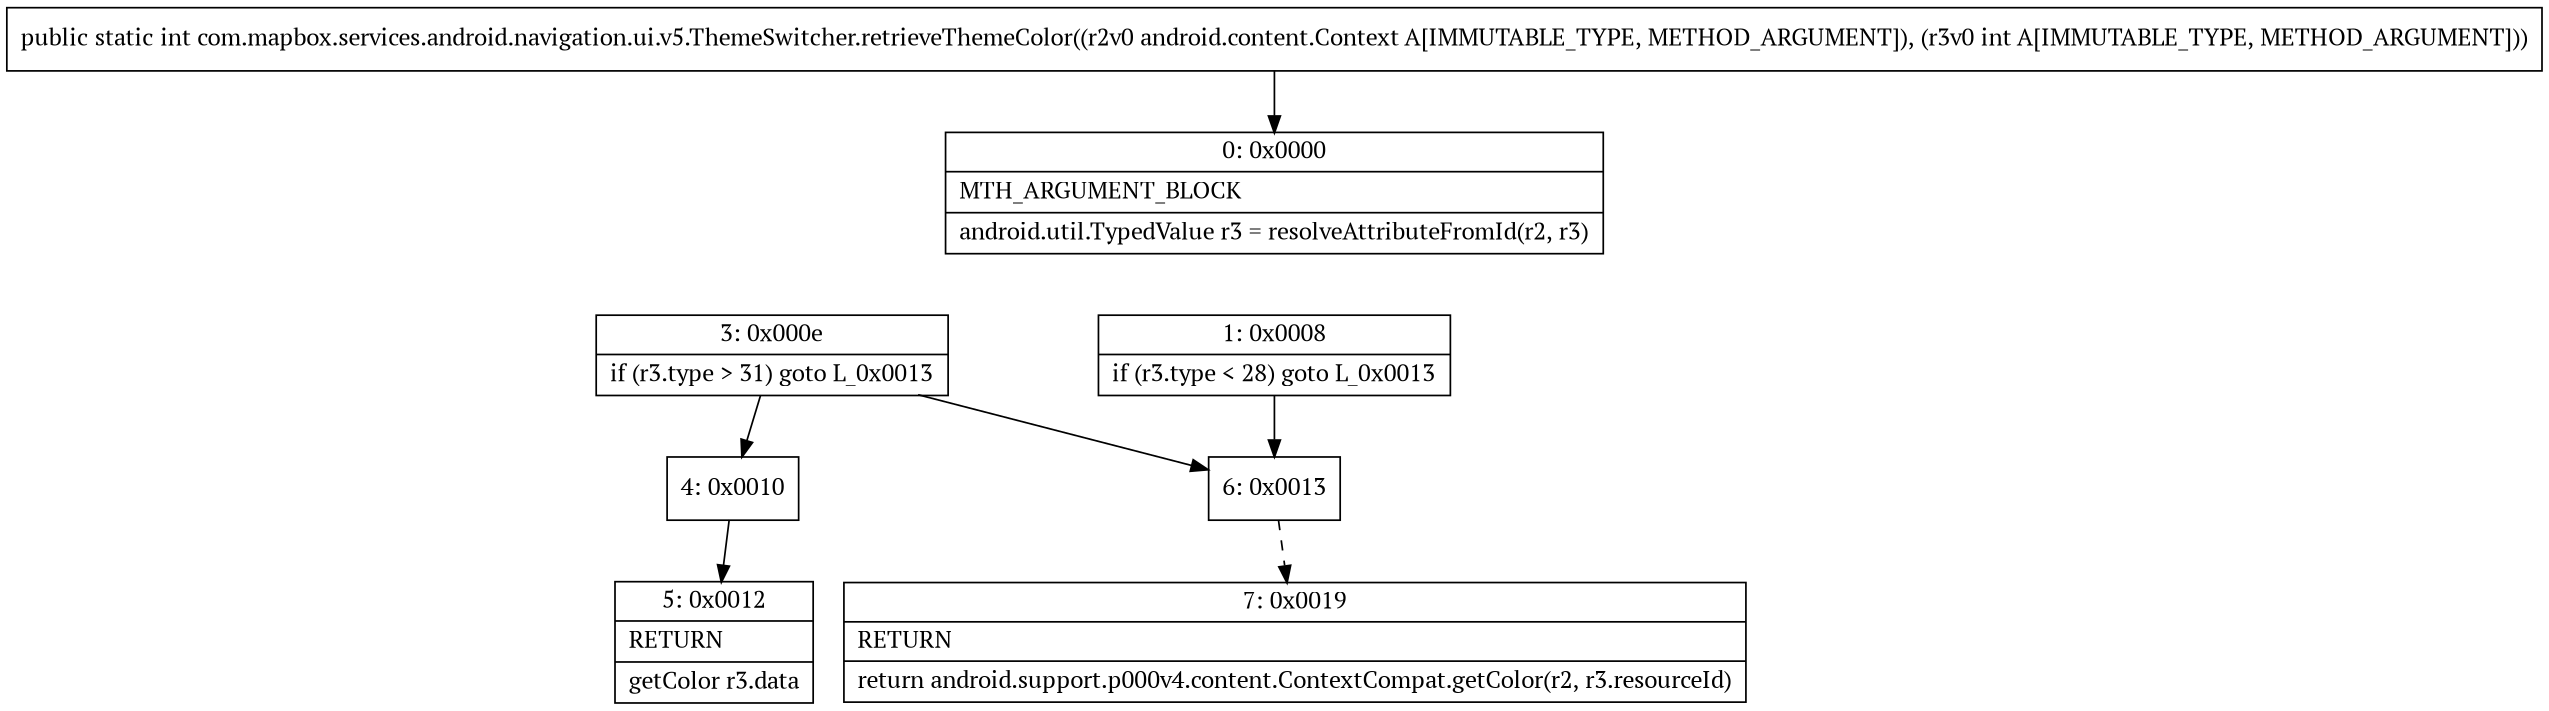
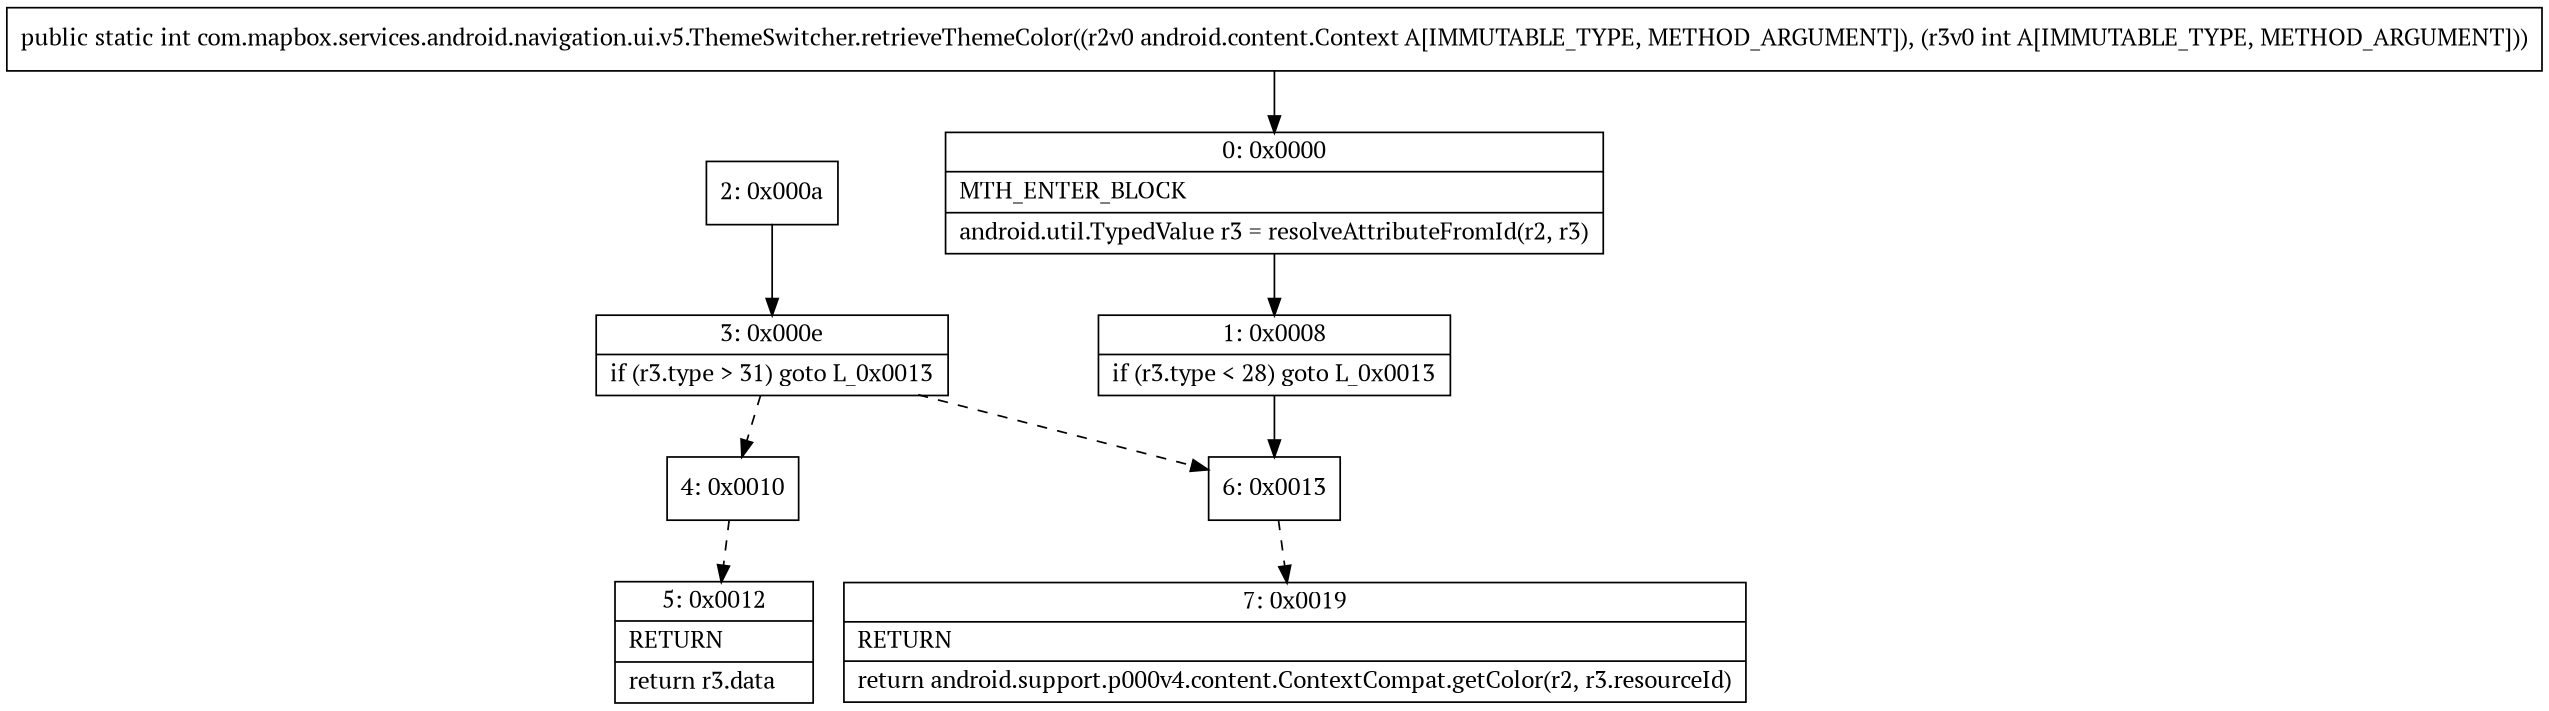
(1101, 191) -> (1073, 191)
none -> (772, 193)
none -> (1274, 276)
(754, 418) -> (754, 418)
(1055, 430) -> (1055, 430)
(726, 543) -> (726, 543)
(714, 682) -> (702, 682)
